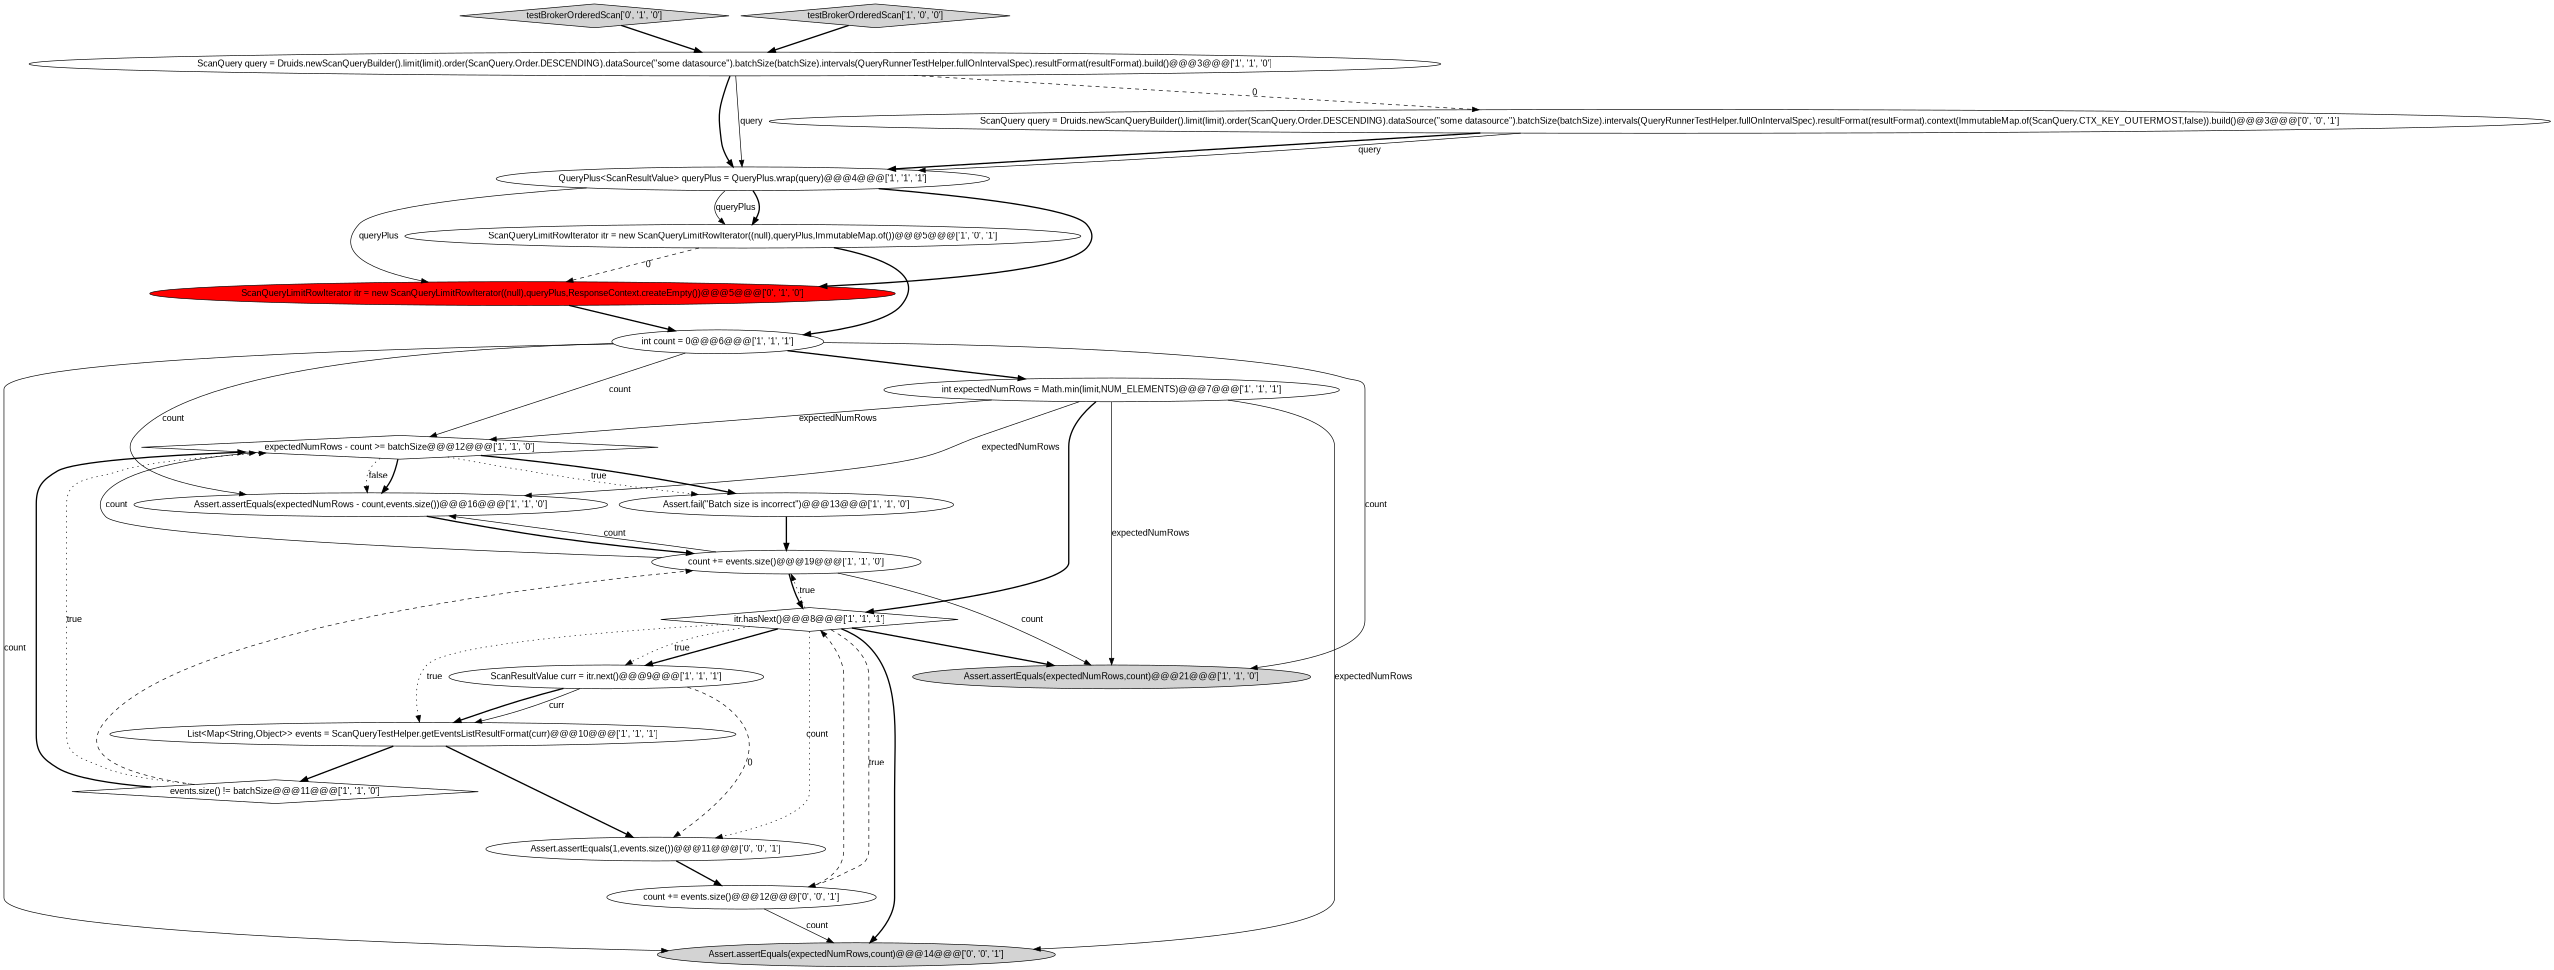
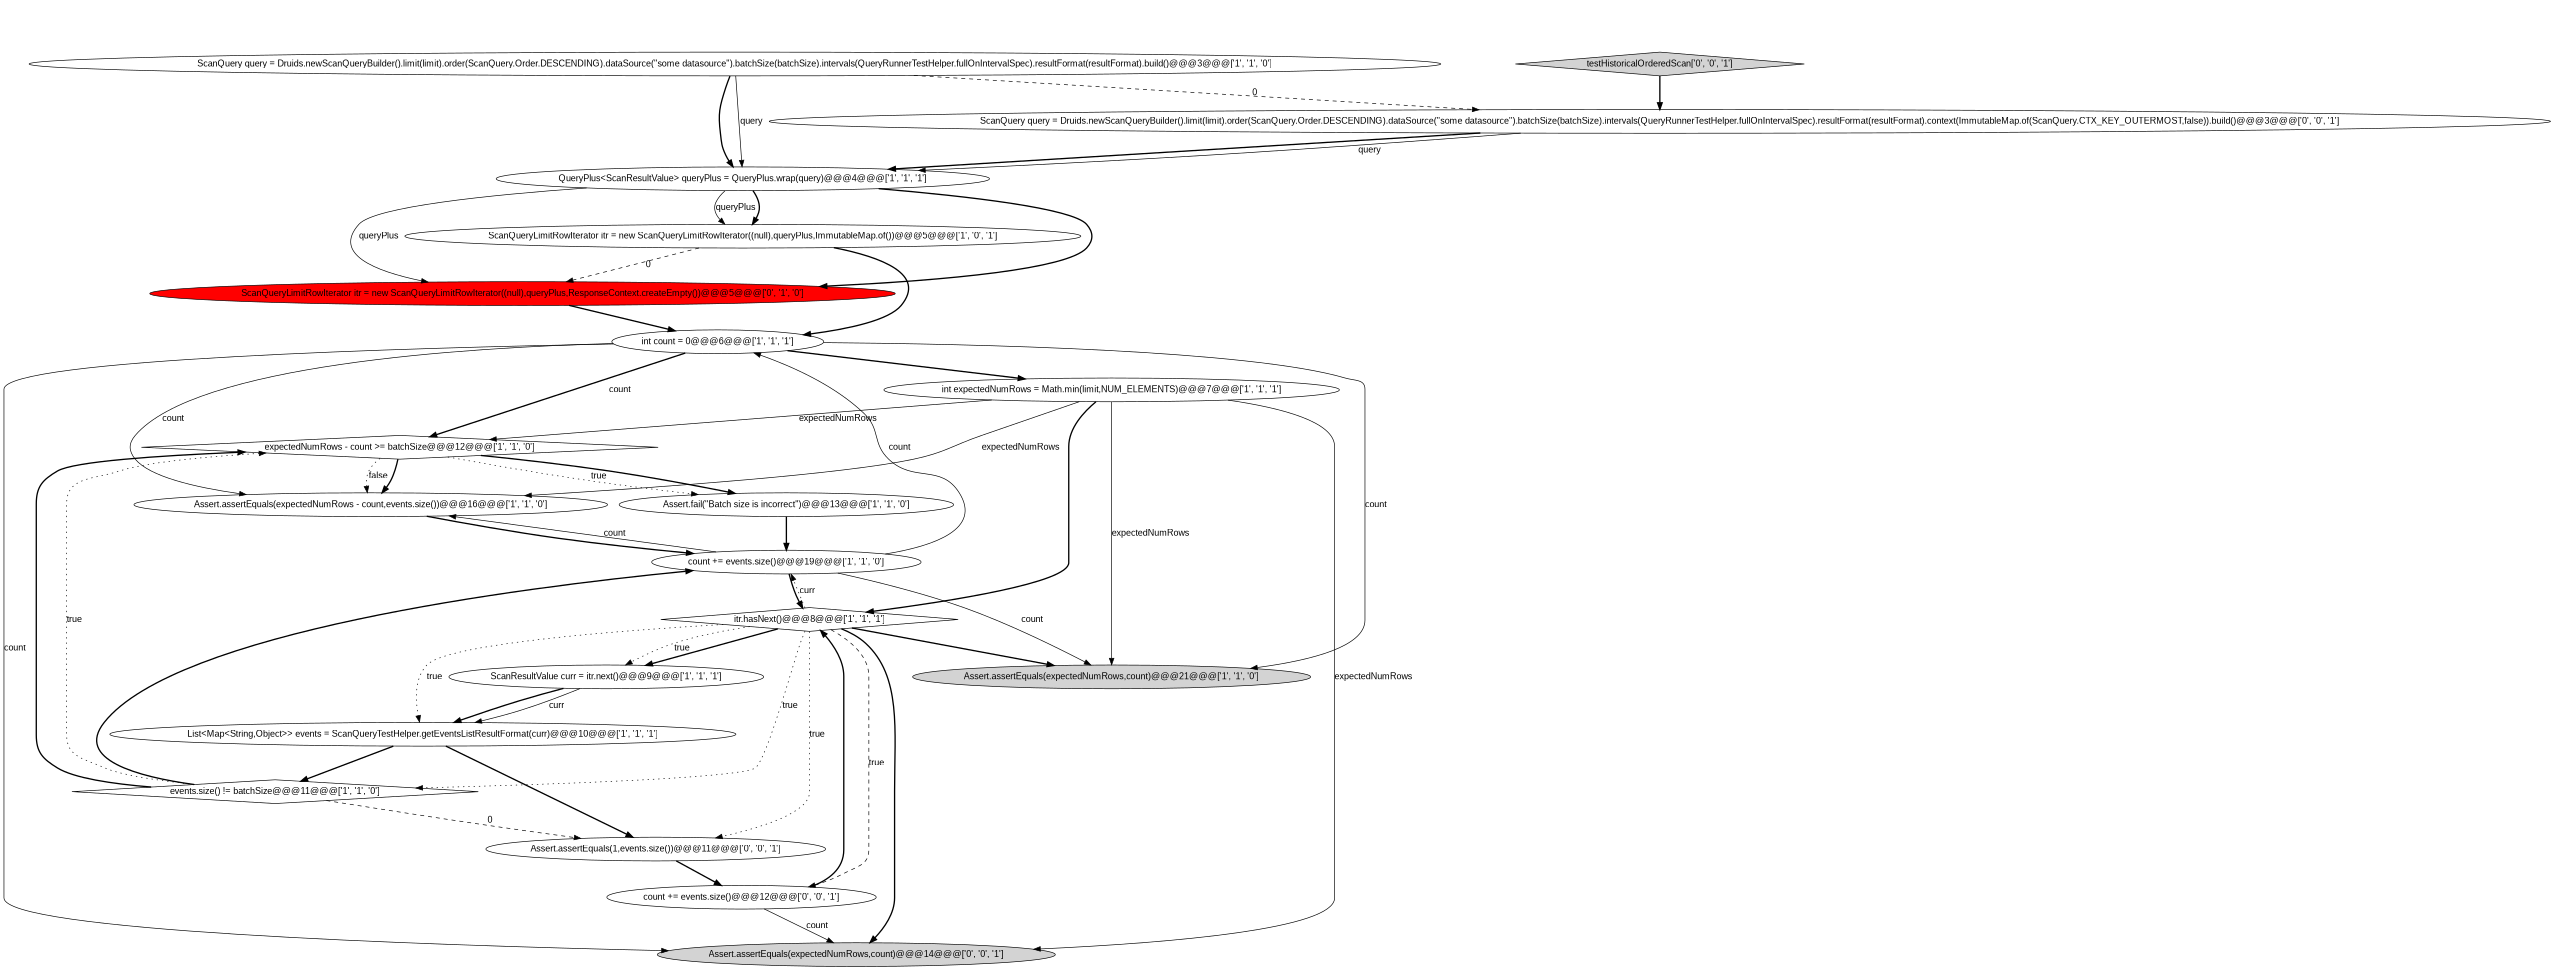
(594, 16) -> none
(875, 16) -> none
none -> (1660, 64)
(561, 394) -> (561, 394)
(294, 540) -> (898, 466)
(808, 591) -> (808, 591)
(320, 628) -> (320, 628)
(817, 734) -> (817, 734)
(747, 758) -> (450, 820)
(844, 767) -> (844, 767)
none -> (662, 779)
